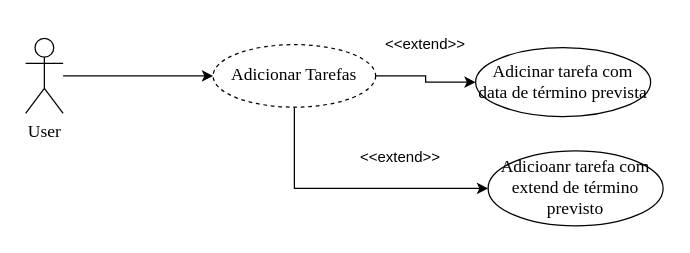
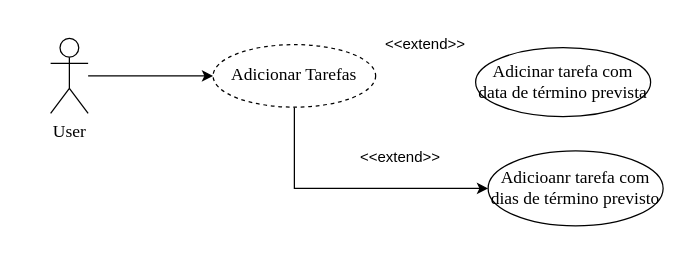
(44, 76) -> (69, 76)
(425, 76) -> none
(576, 188) -> (576, 188)
